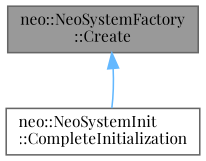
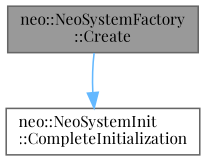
(113, 88) -> (93, 73)
